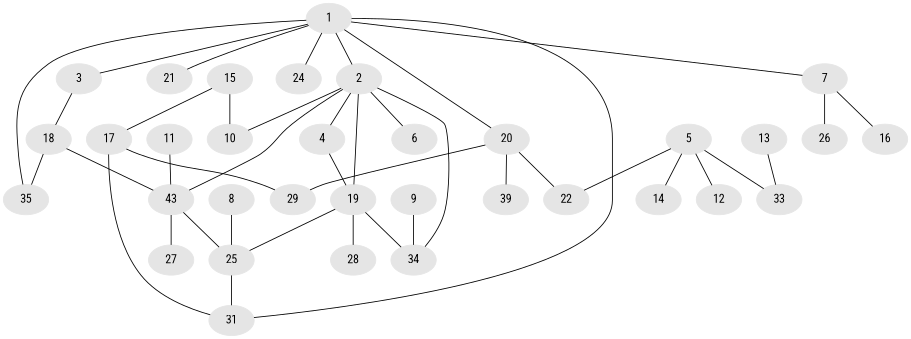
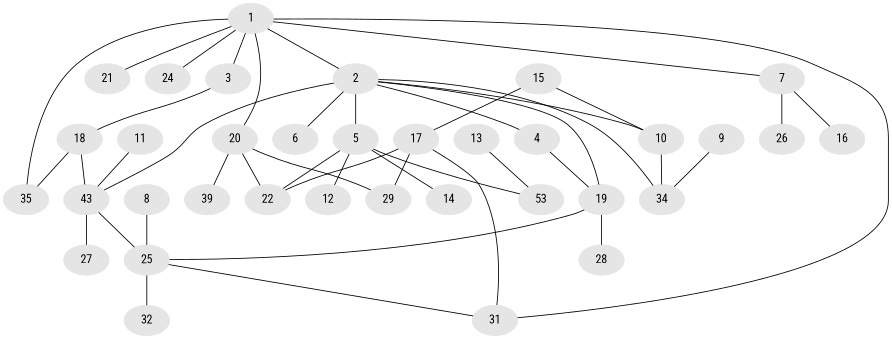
none -> (356, 109)
none -> (351, 167)
(779, 200) -> (541, 200)
(383, 230) -> (661, 170)
none -> (147, 320)
